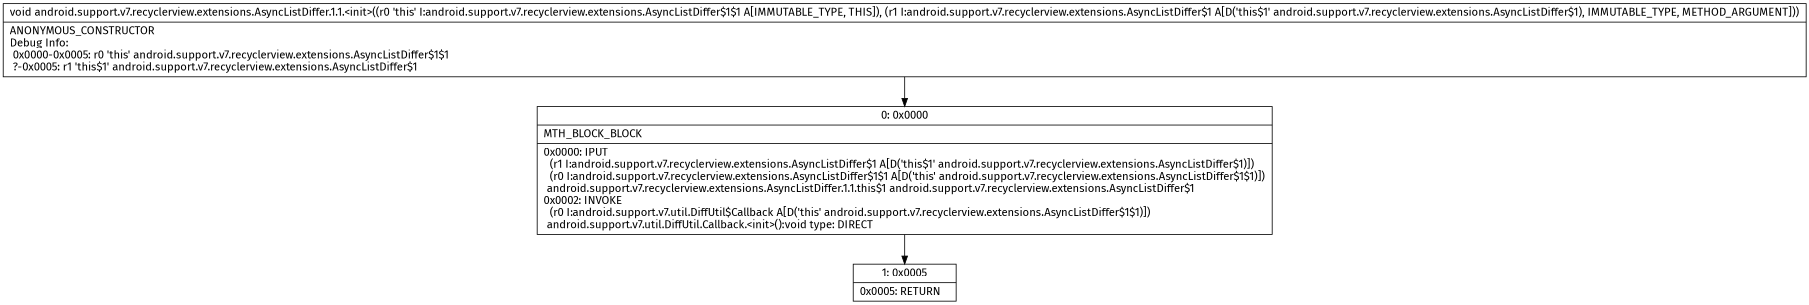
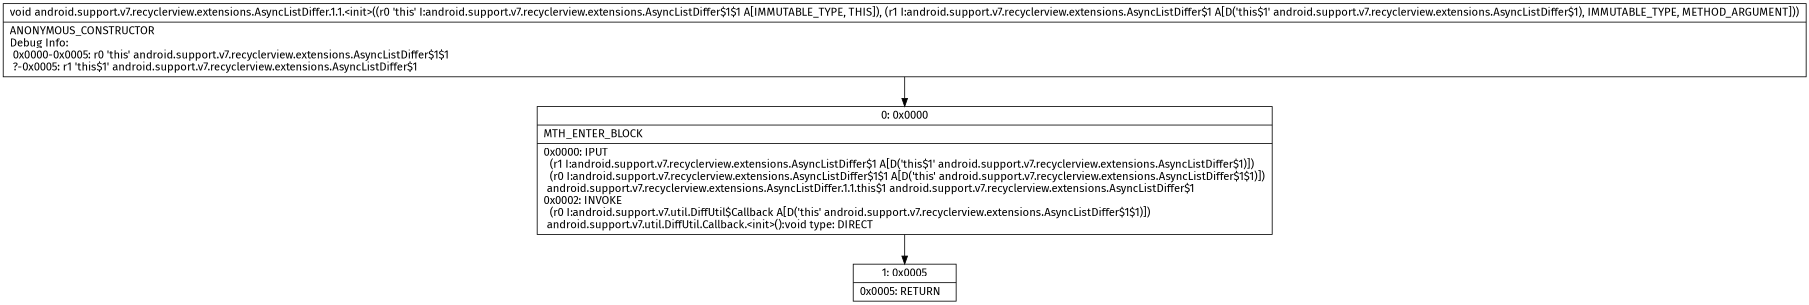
(593, 134) -> (593, 134)
